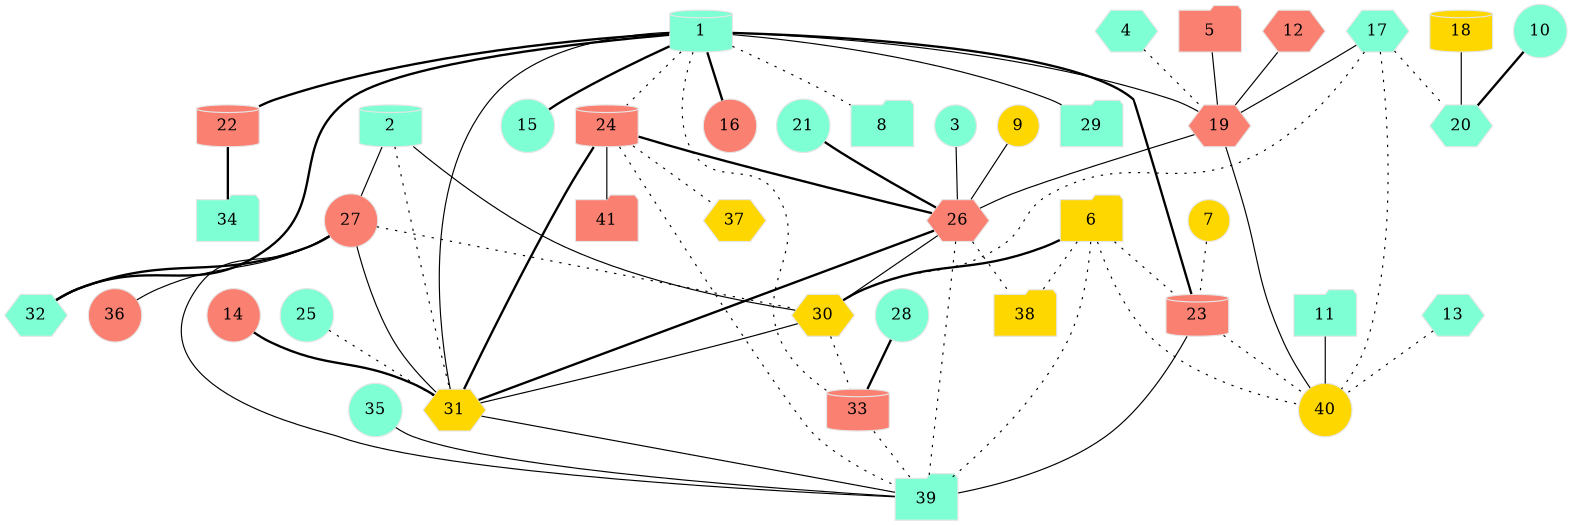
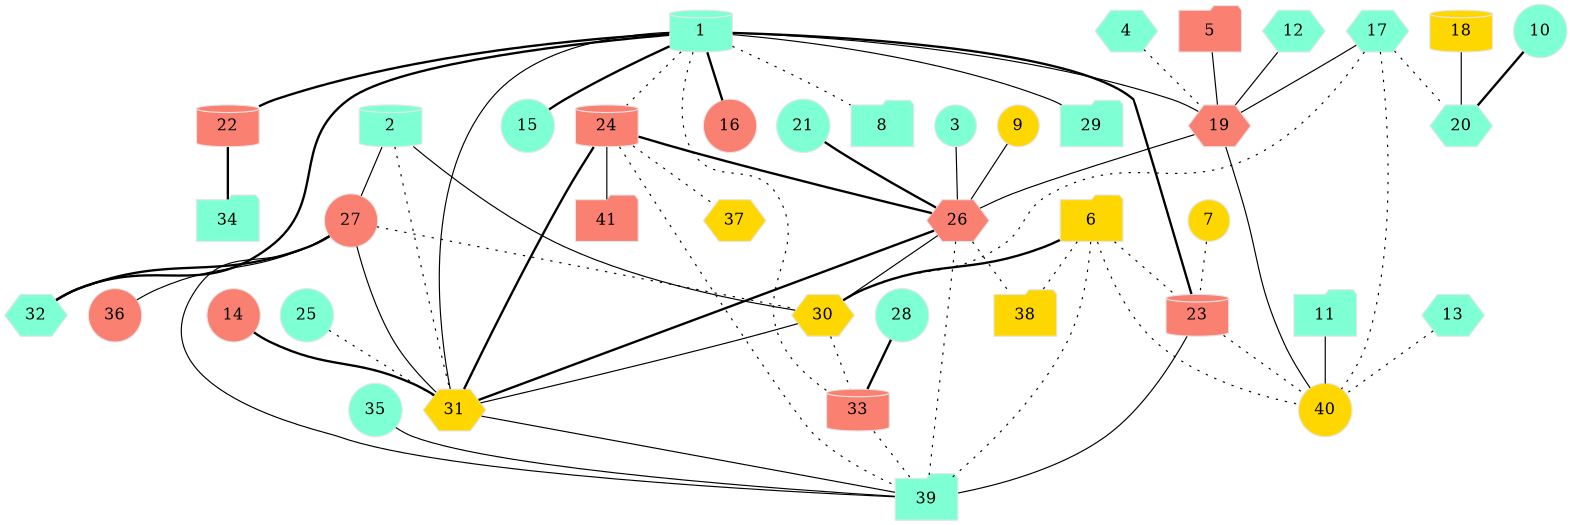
(1294, 31) -> (1294, 31)
